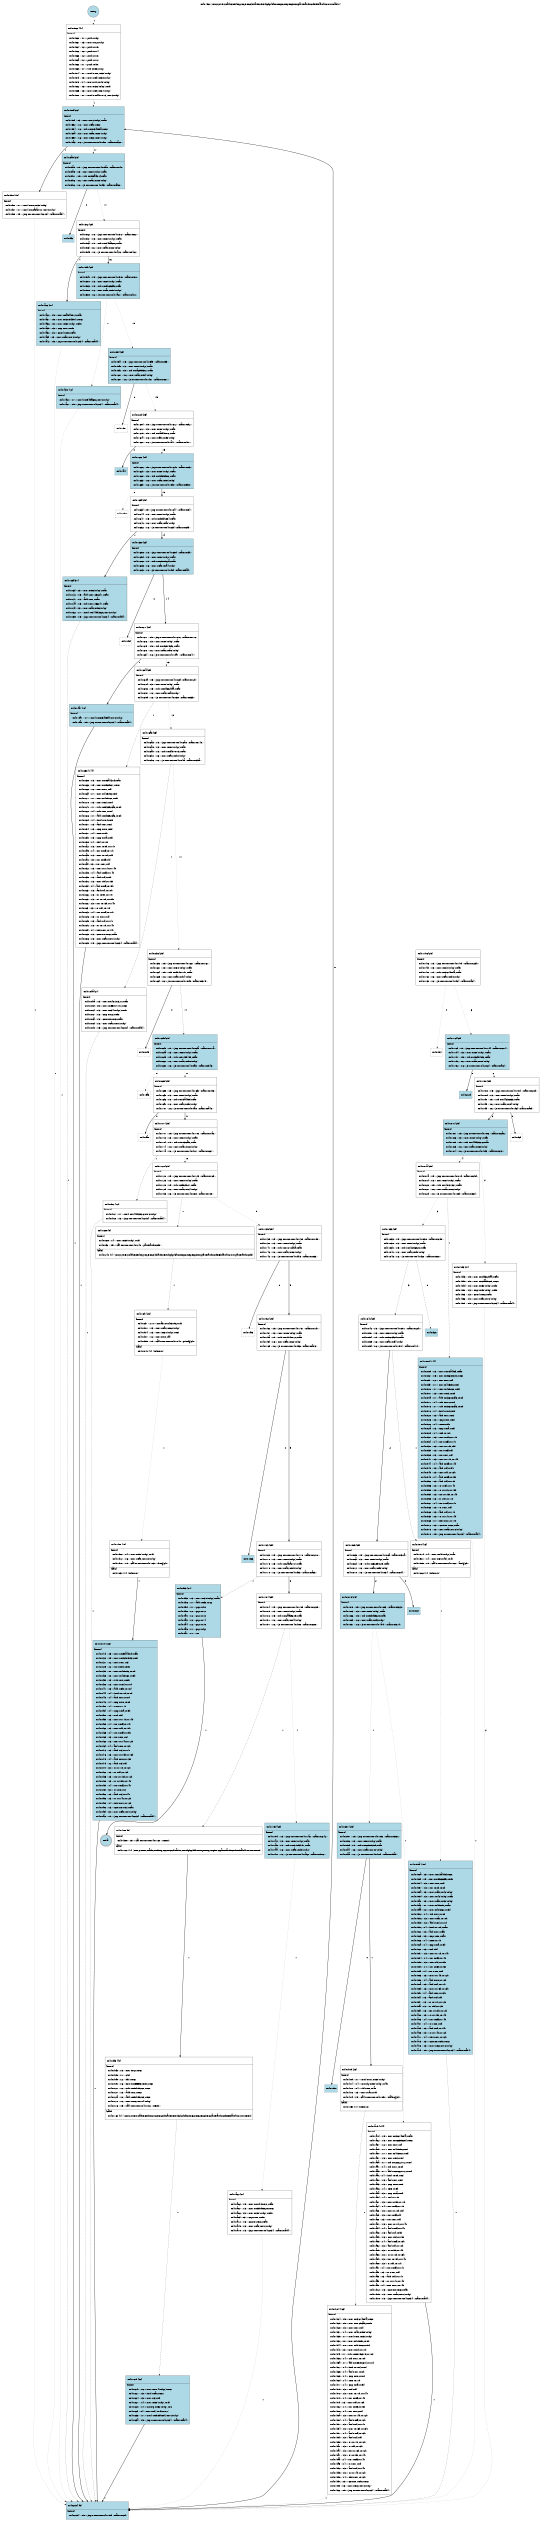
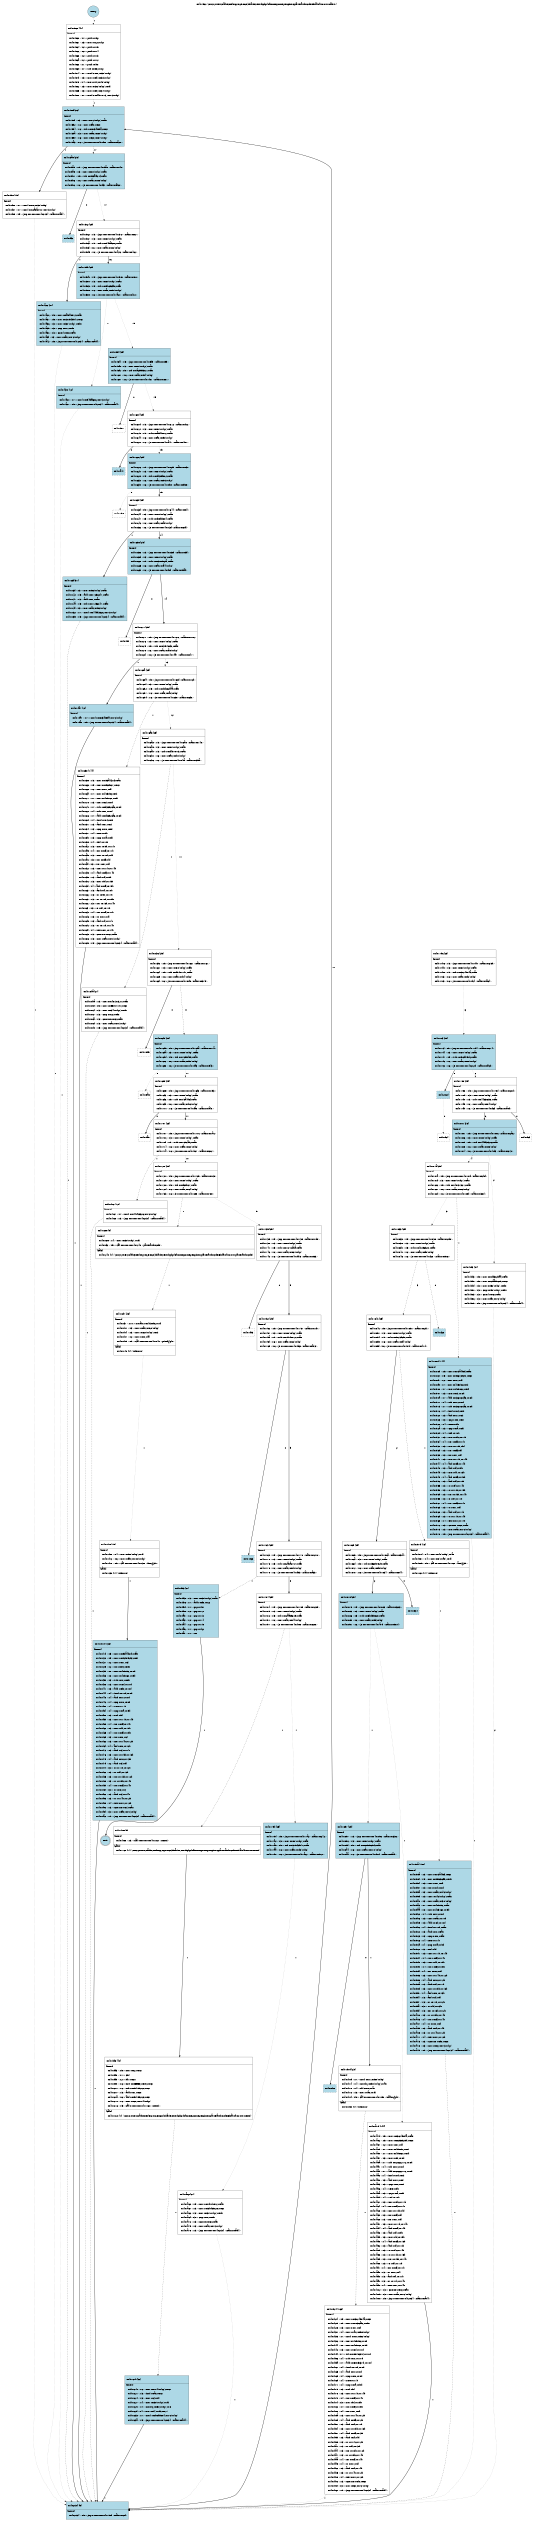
(442, 1016) -> (443, 1116)
(106, 1841) -> (105, 1841)
